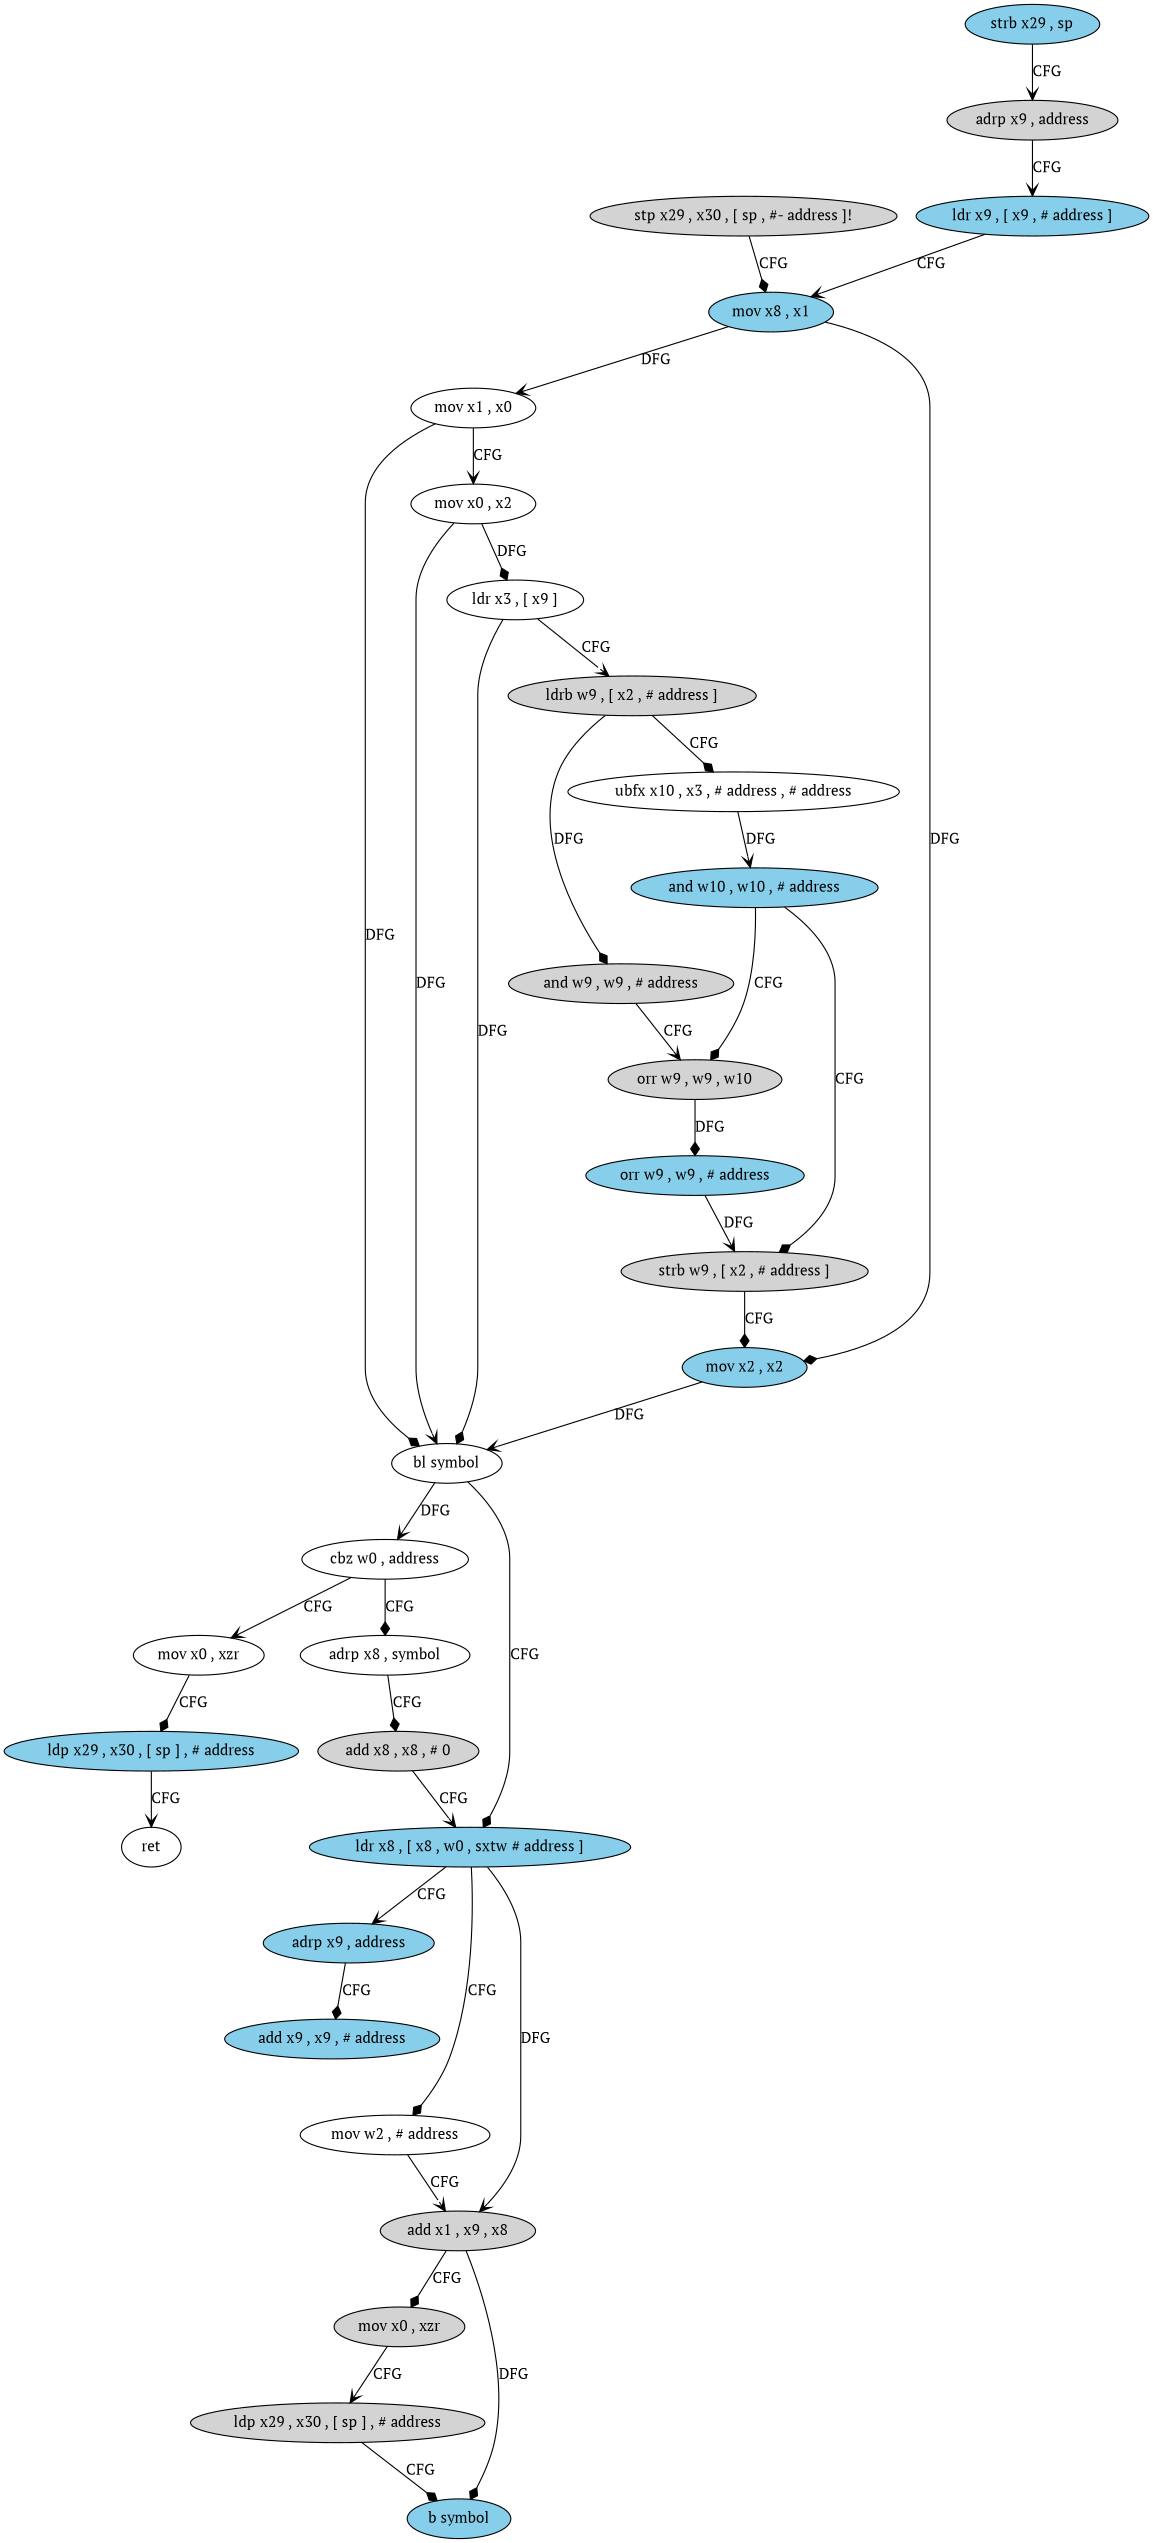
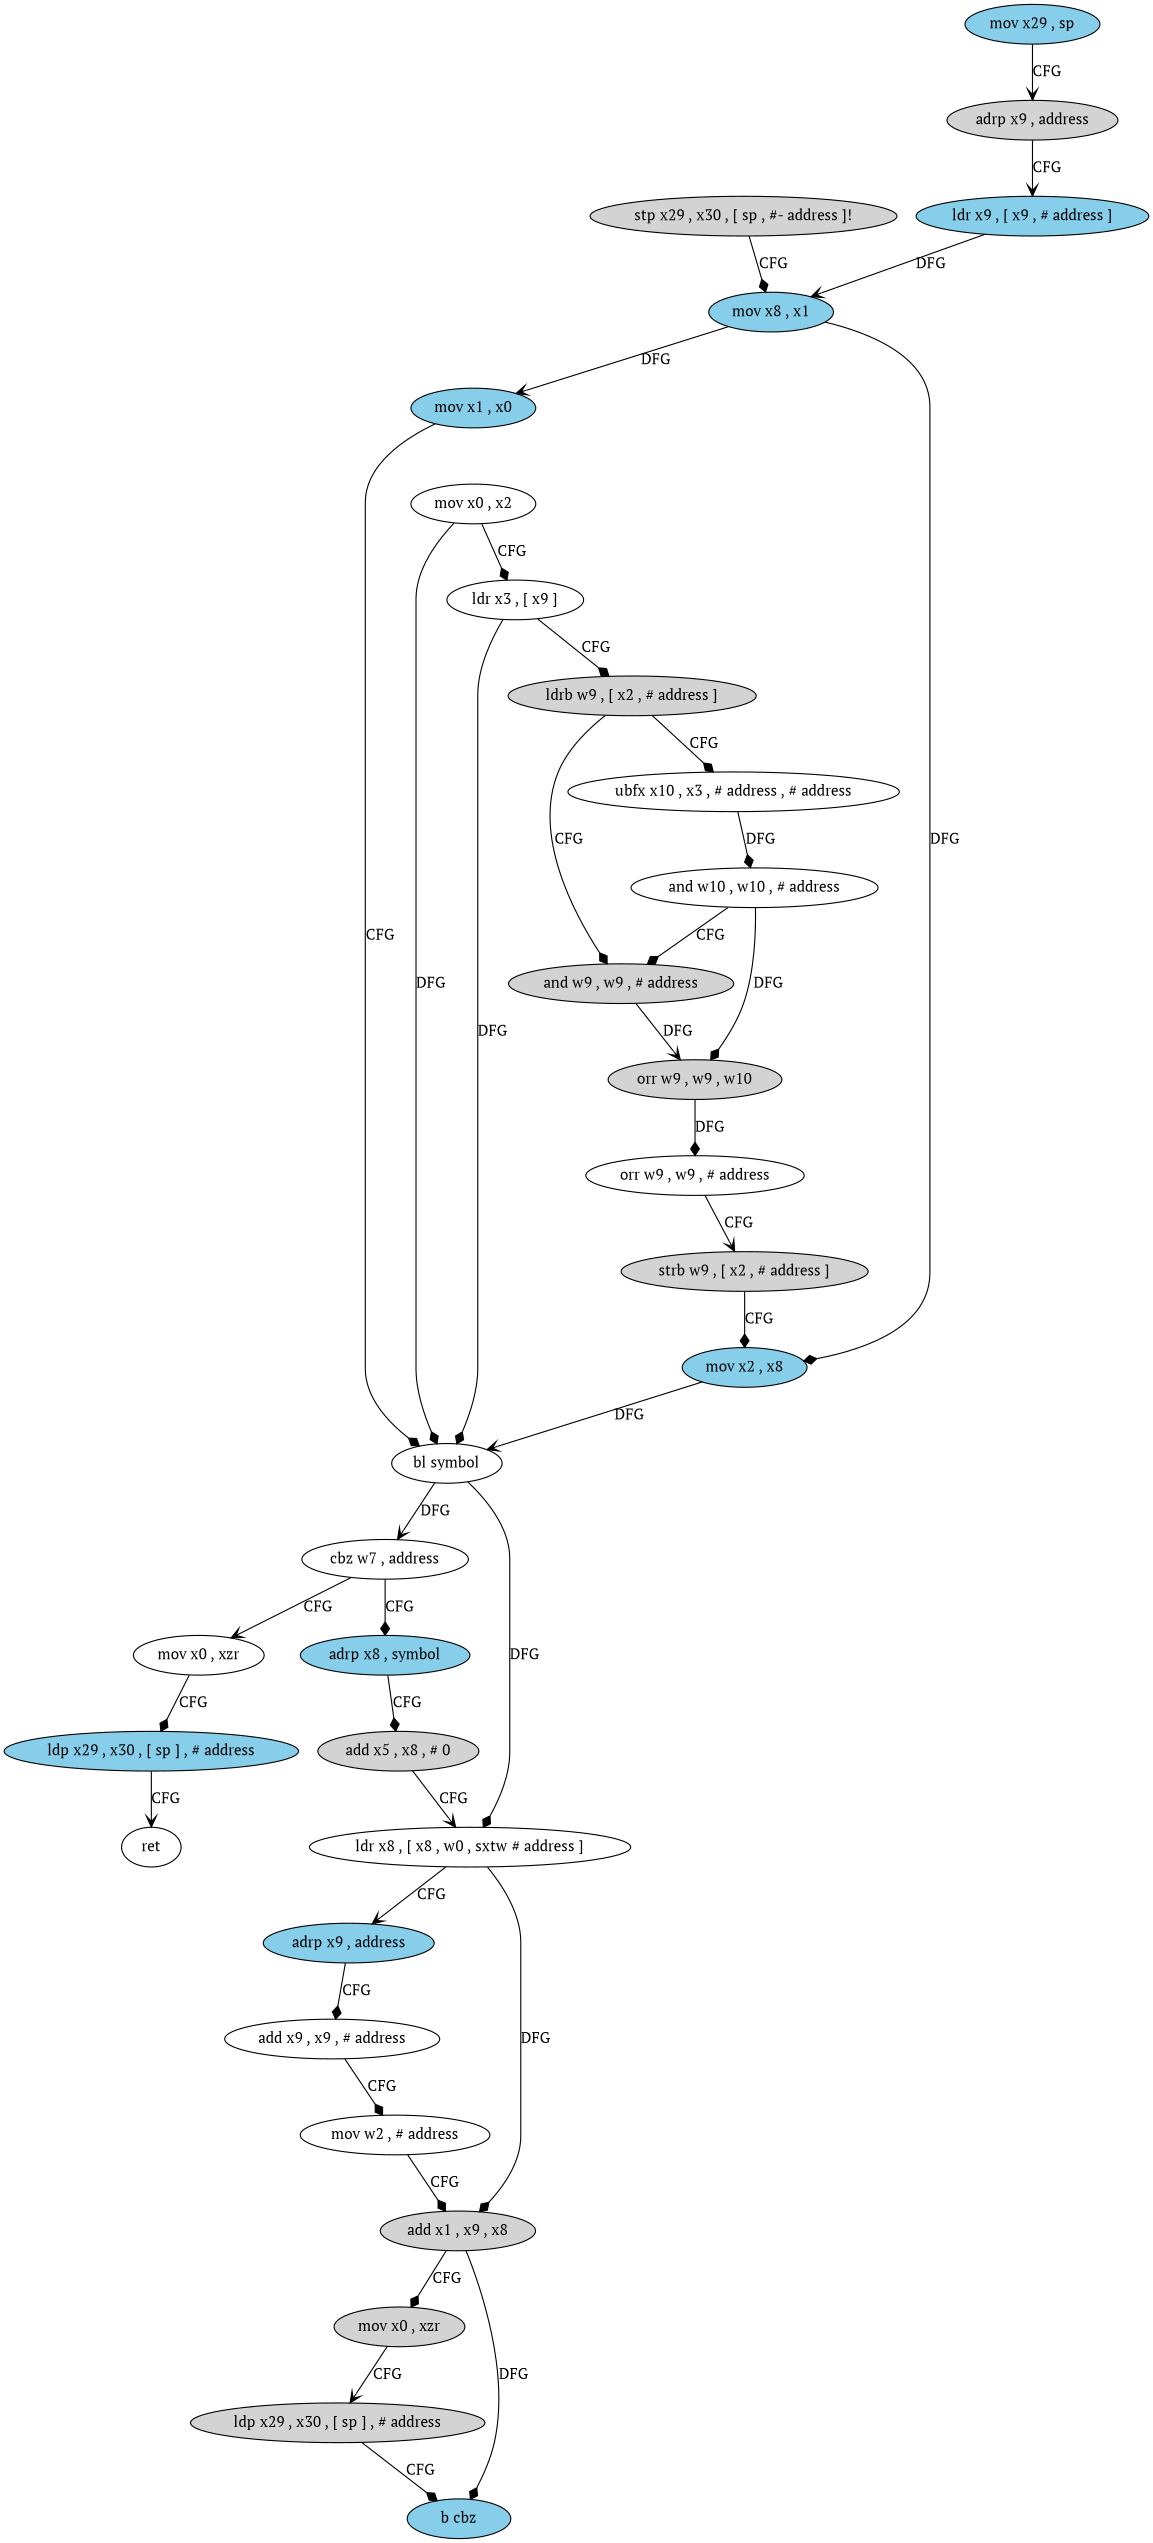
(1032, 24) -> (1032, 24)
(932, 264) -> (932, 264)
(473, 408) -> (473, 408)
(473, 450) -> none
(513, 552) -> (513, 552)
(568, 643) -> (568, 643)
(743, 834) -> (743, 834)
(569, 840) -> (569, 840)
(755, 888) -> (755, 888)
(381, 936) -> (381, 936)
(416, 974) -> (416, 974)
(769, 984) -> (769, 984)
(678, 1032) -> (678, 1032)
(835, 1075) -> (693, 932)
(695, 1176) -> (695, 1176)
(739, 1224) -> (739, 1224)
(745, 1367) -> (745, 1367)
(385, 1559) -> (385, 1559)
(385, 1655) -> (385, 1655)
(525, 1655) -> (525, 1655)
(398, 1751) -> (398, 1751)
(470, 1847) -> (470, 1847)
(466, 1991) -> (360, 2082)
(521, 2036) -> (521, 2036)
(332, 2039) -> (332, 2039)
(423, 2178) -> (423, 2178)
(459, 2519) -> (459, 2519)
